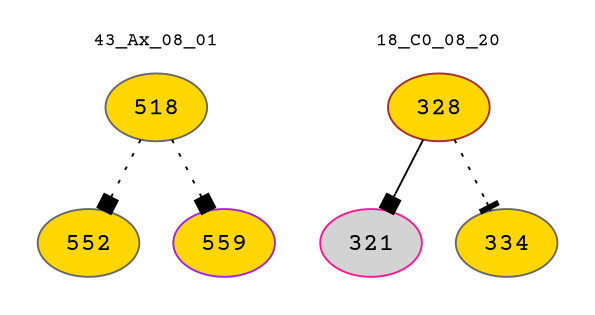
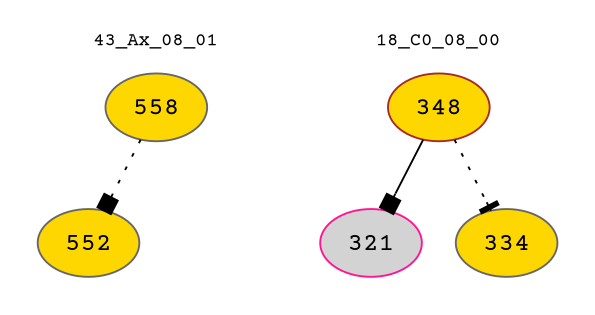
(439, 40) -> (439, 40)
(156, 107) -> (156, 107)
(439, 107) -> (439, 107)
(224, 243) -> none
